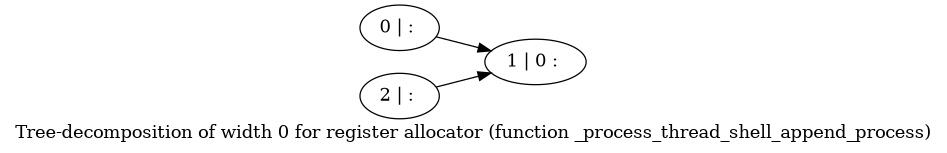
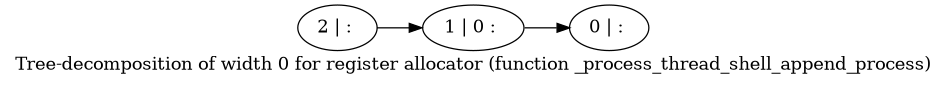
(457, 42) -> (541, 28)
